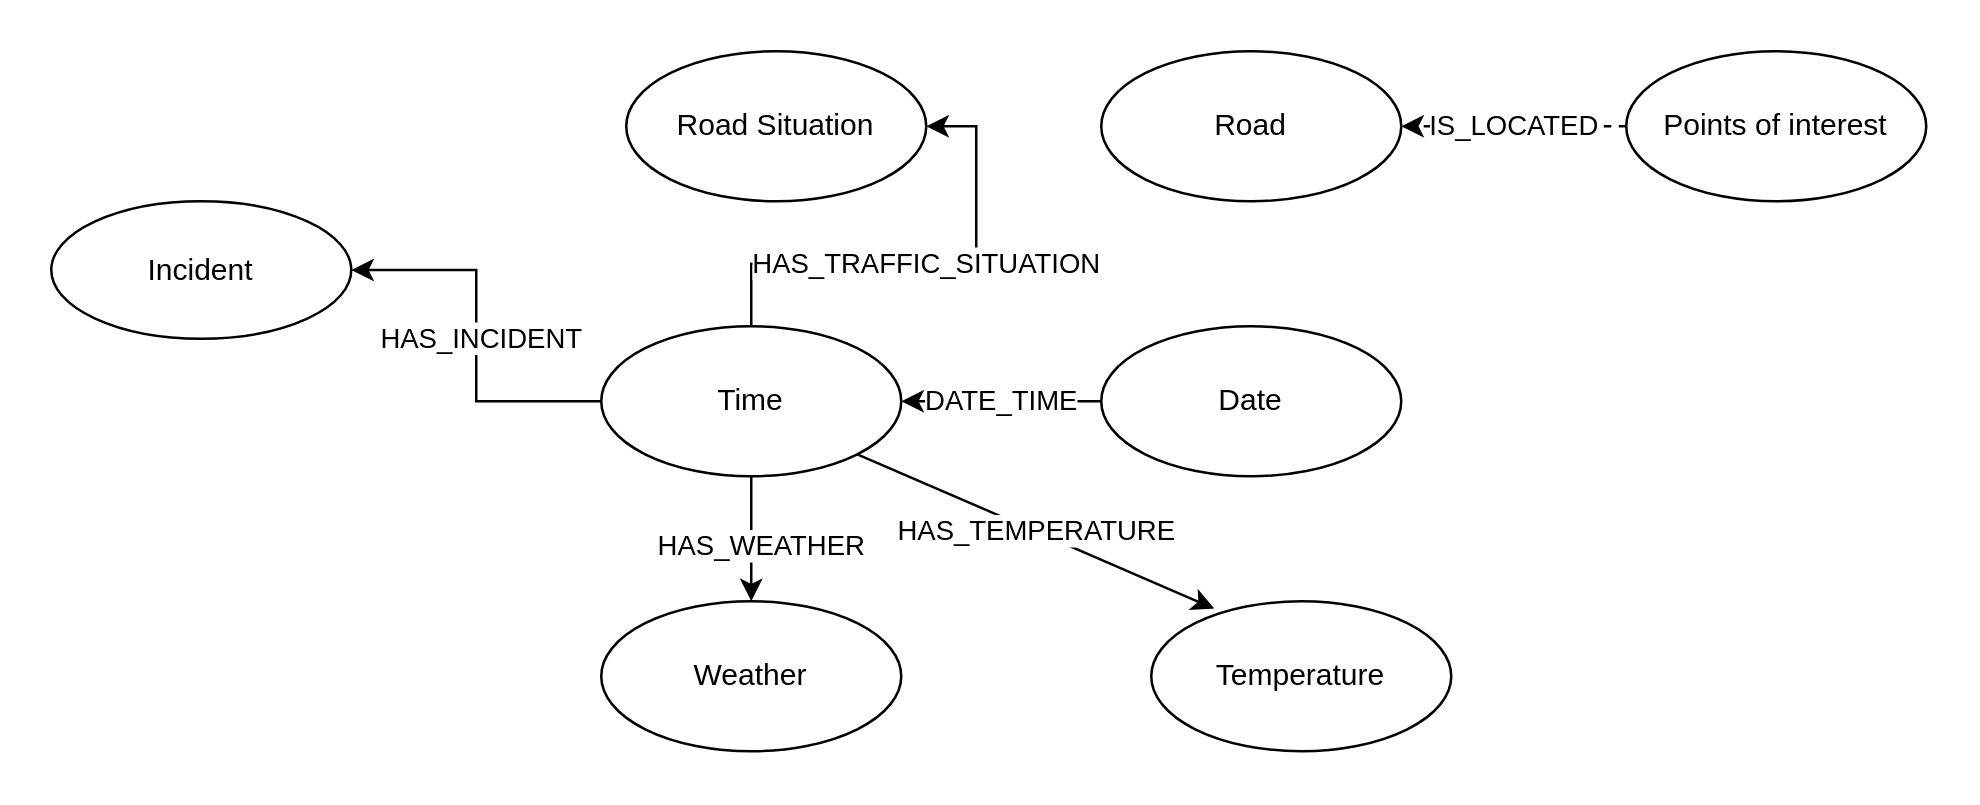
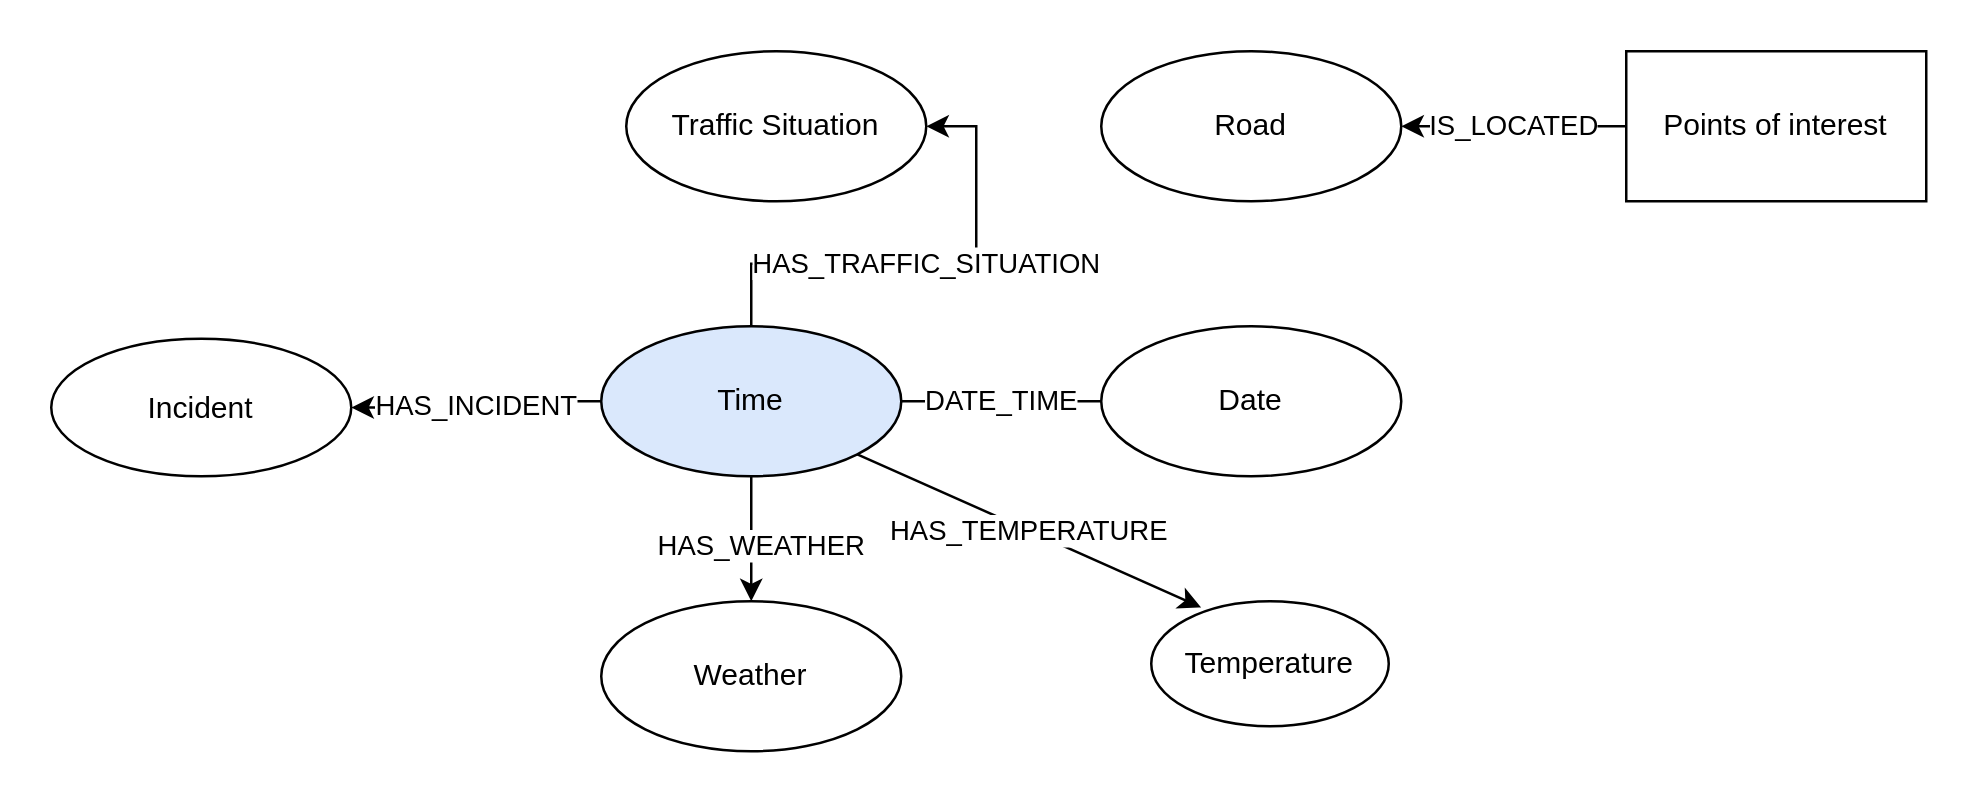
(776, 126) -> (776, 126)
(1609, 126) -> (1609, 126)
(1776, 126) -> (1776, 126)
(201, 270) -> (201, 408)
(751, 401) -> (751, 401)
(919, 401) -> (912, 401)
(1301, 676) -> (1270, 664)
